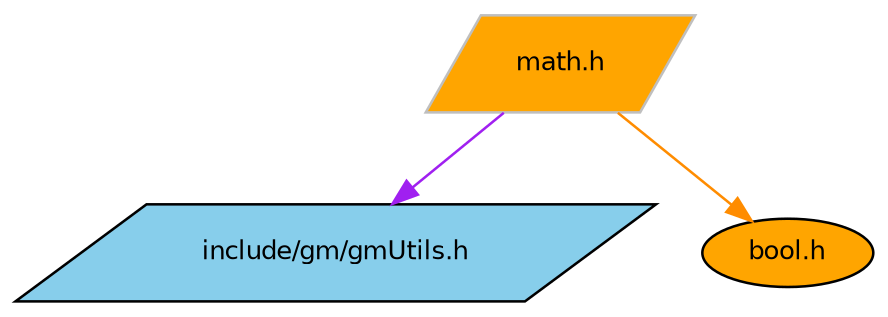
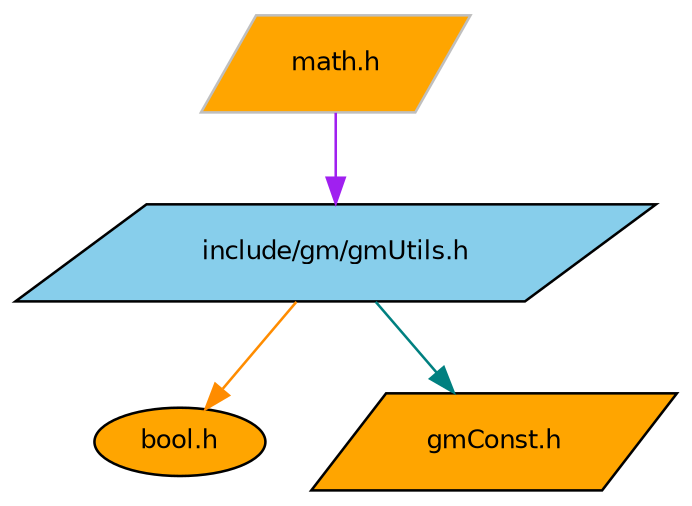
(675, 159) -> (260, 345)
none -> (494, 442)
